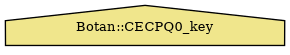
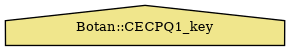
(145, 28) -> (145, 28)
